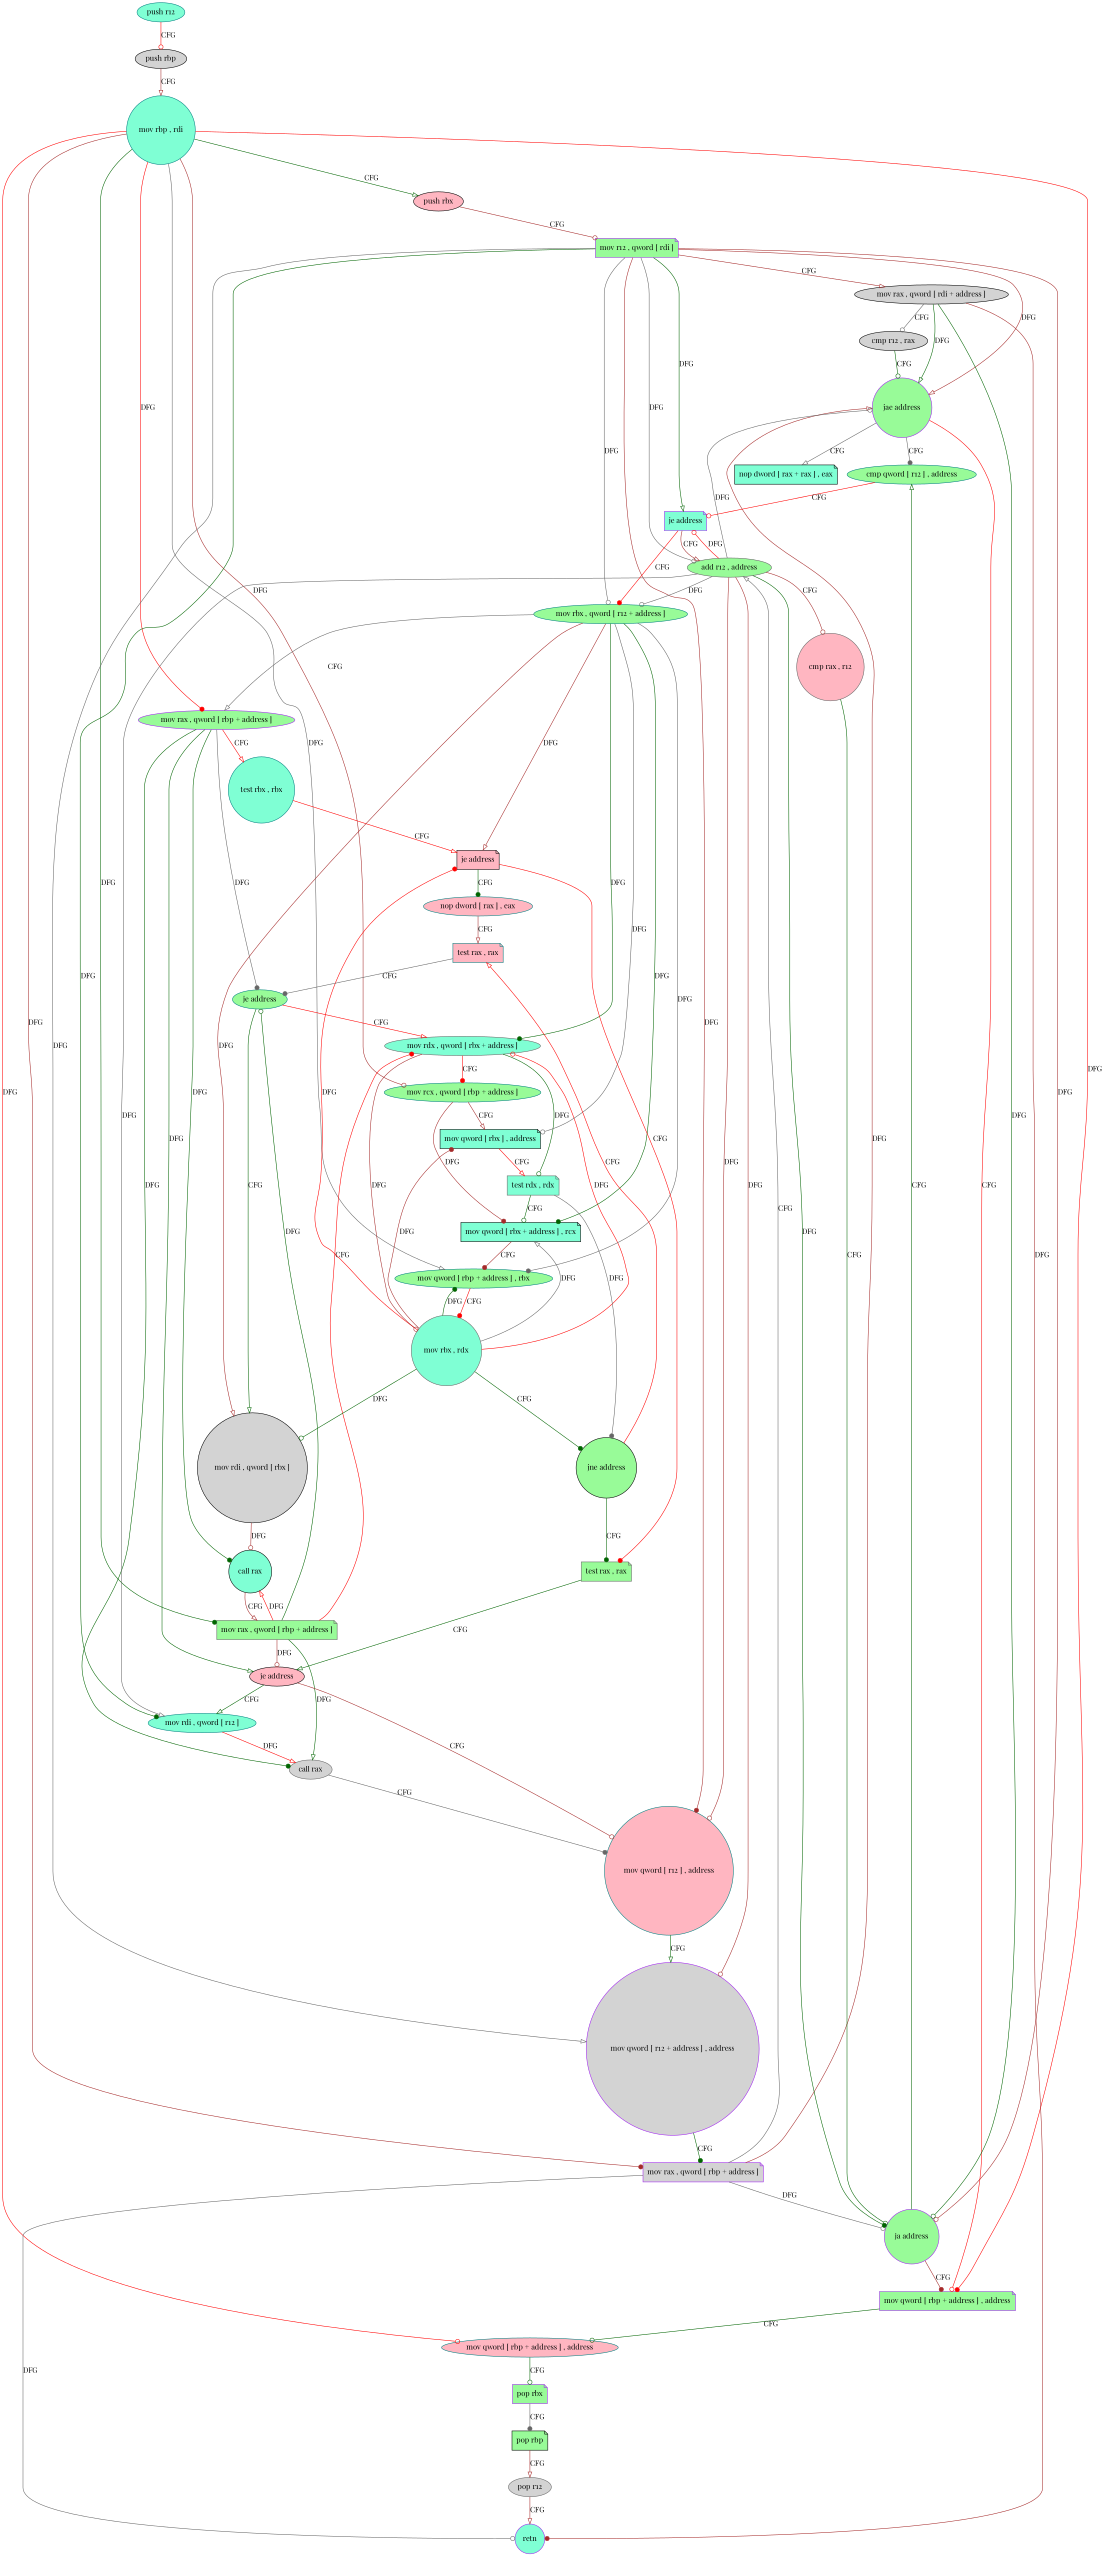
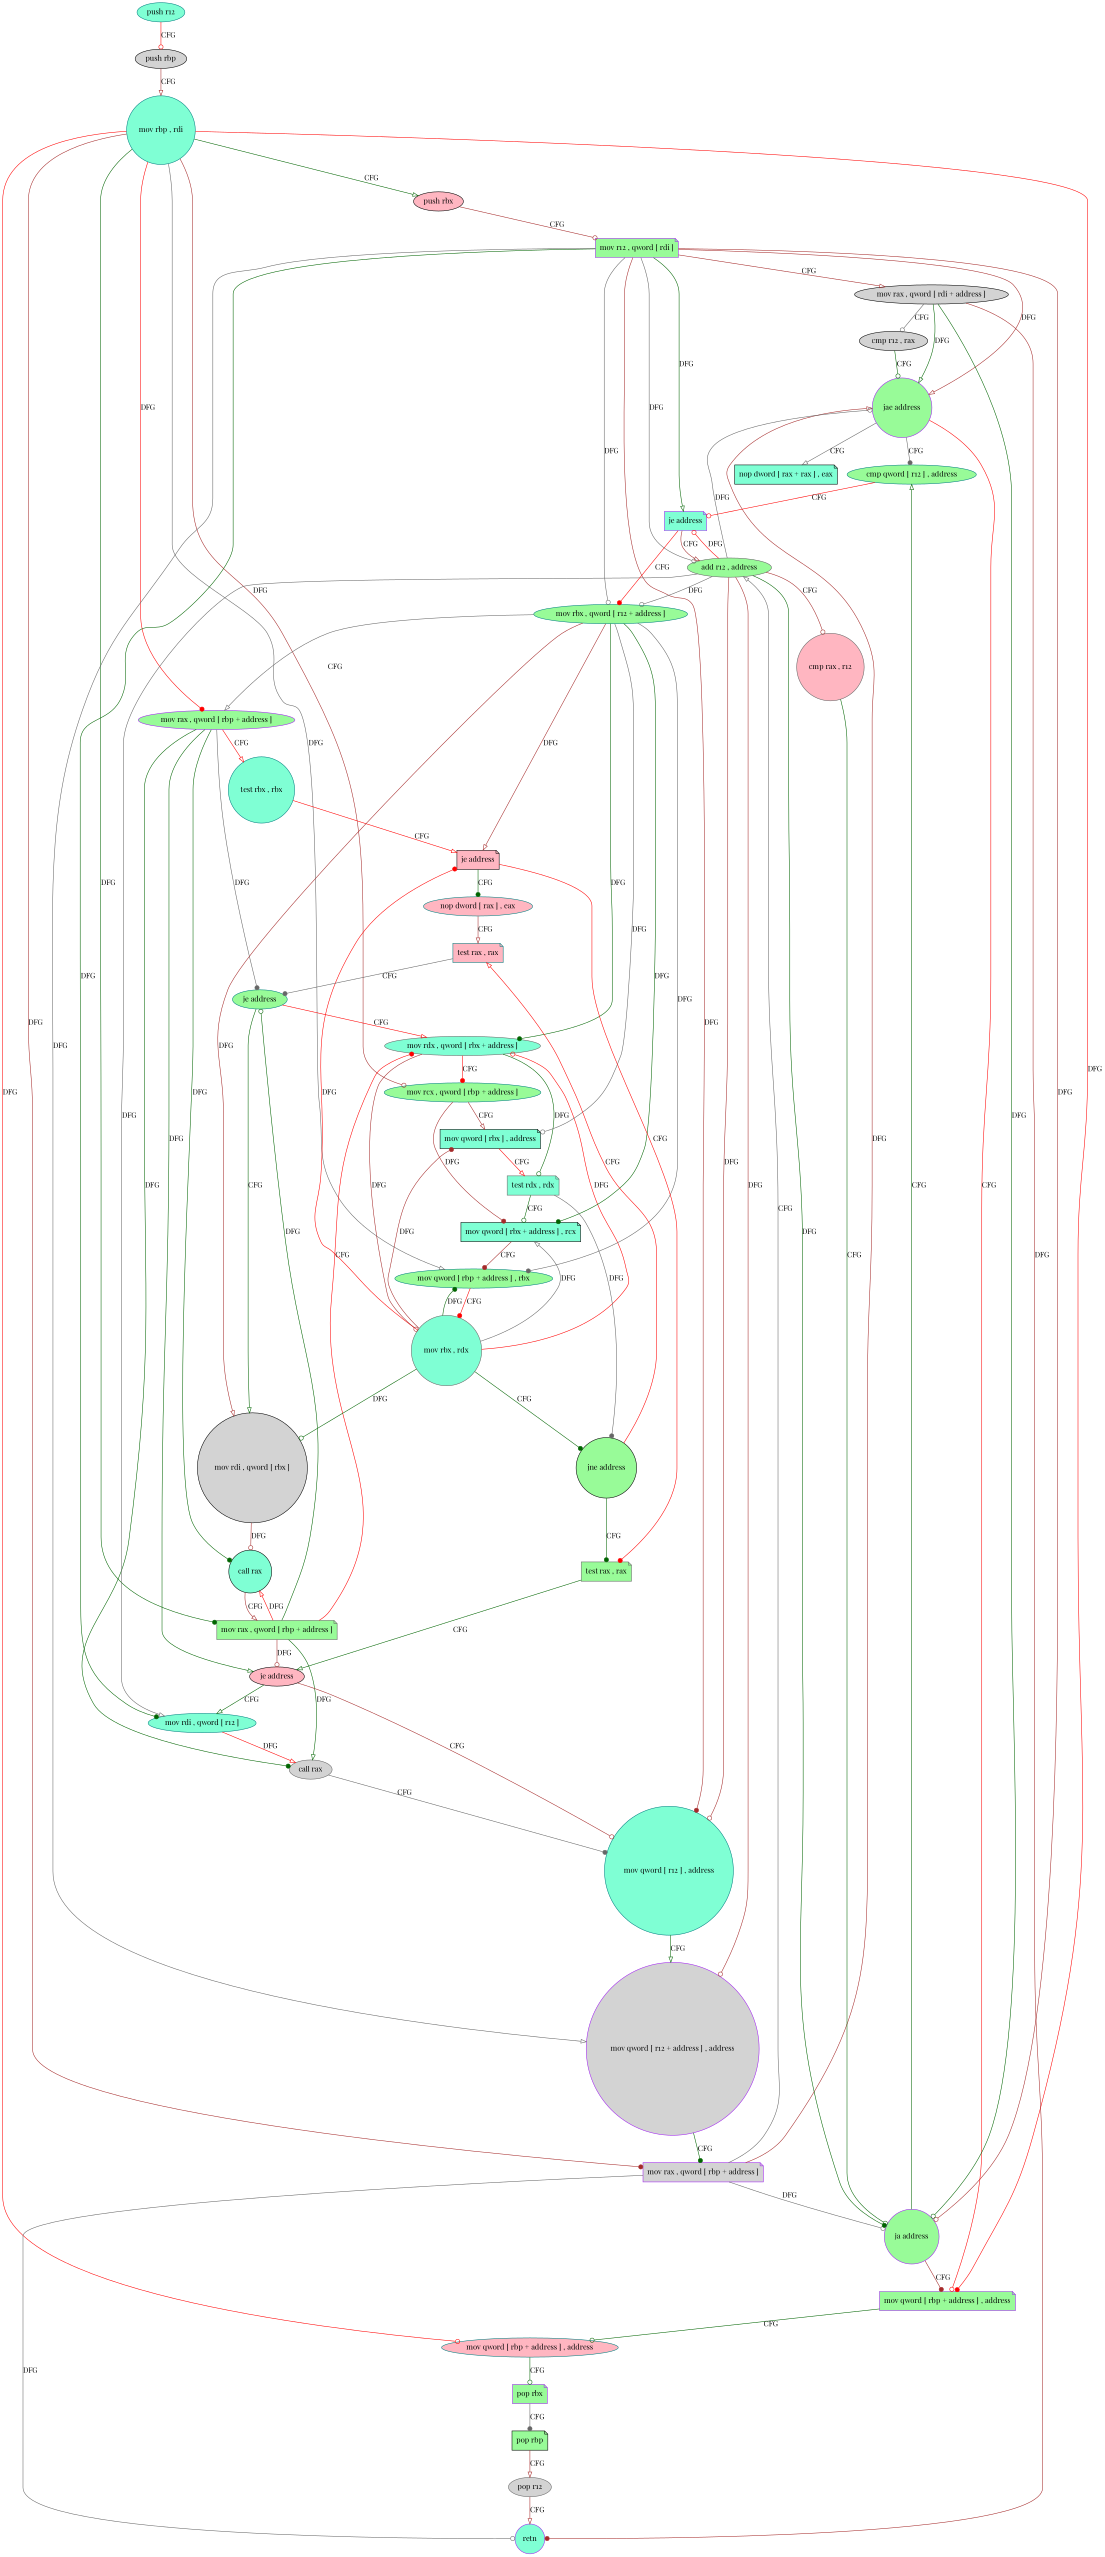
(669, 1871) -> (669, 1871)
